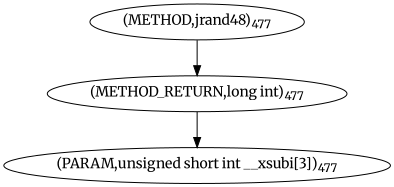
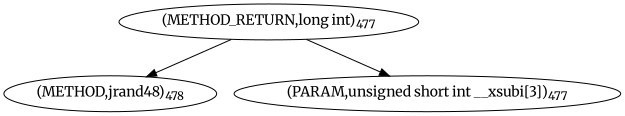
(261, 20) -> (175, 92)
(197, 53) -> (193, 56)
